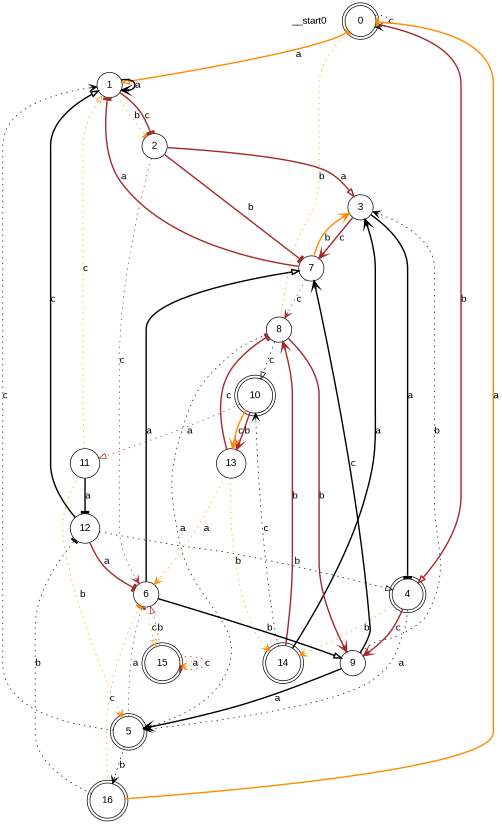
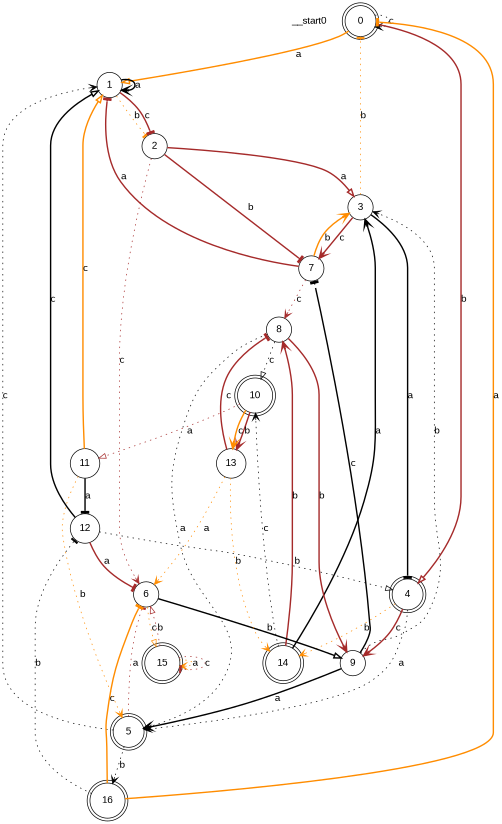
(319, 175) -> (361, 117)
(83, 273) -> (83, 273)
(146, 374) -> none
(350, 470) -> (350, 470)
(109, 703) -> (109, 703)
